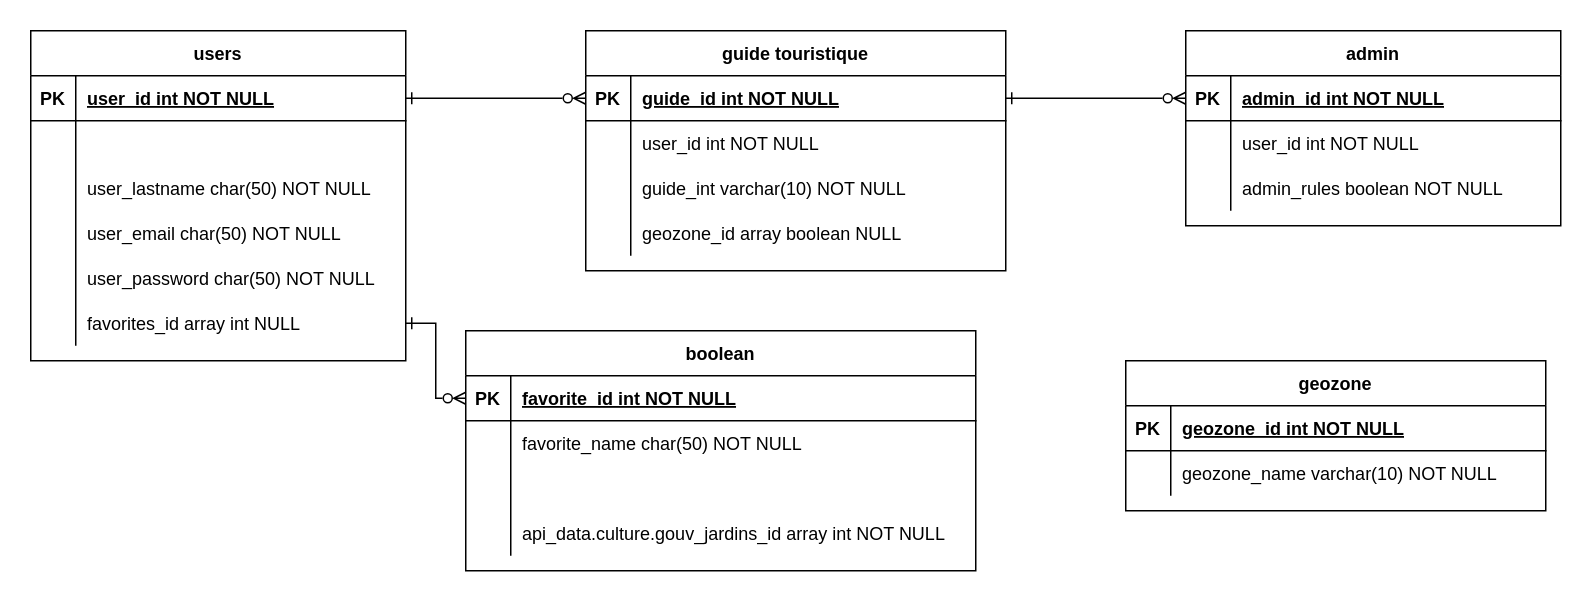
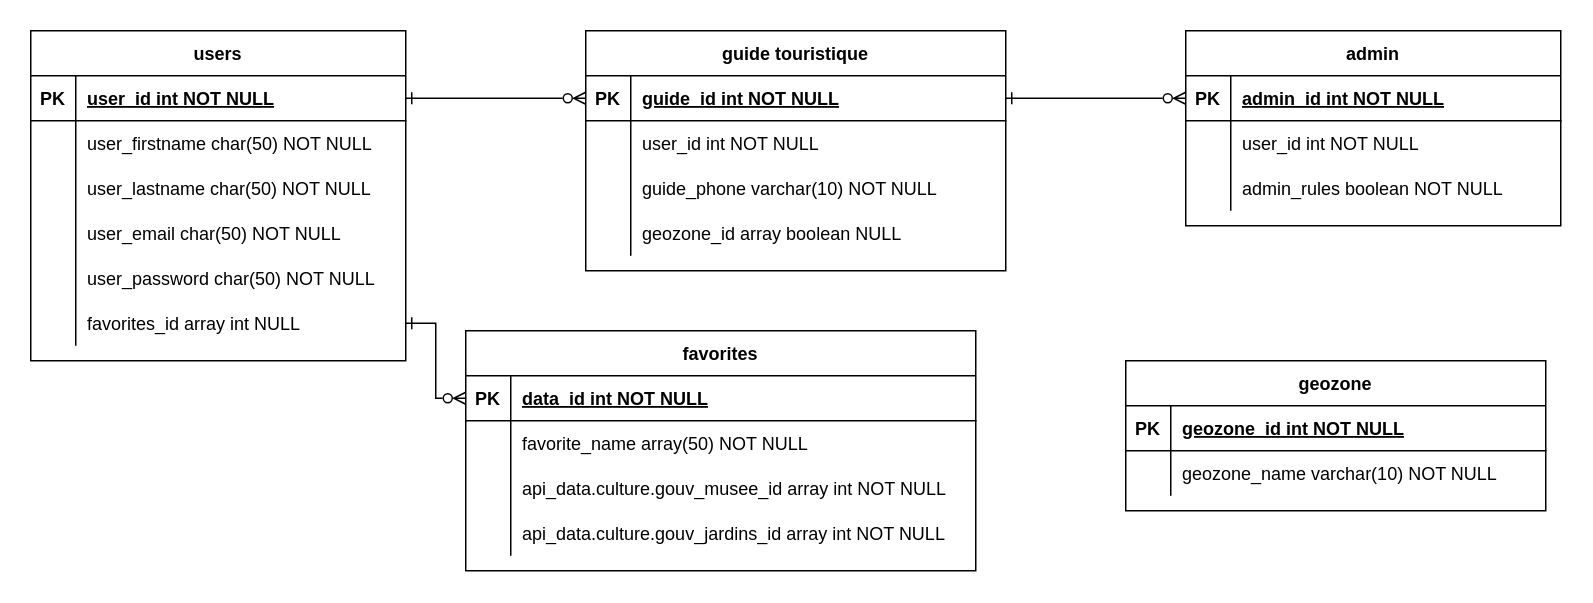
none -> (241, 143)
(782, 189) -> (794, 189)
(720, 354) -> (720, 354)
(629, 399) -> (611, 399)
(669, 444) -> (674, 444)
none -> (743, 488)
